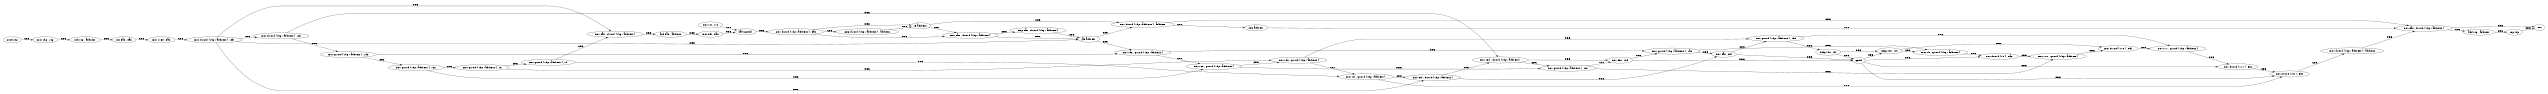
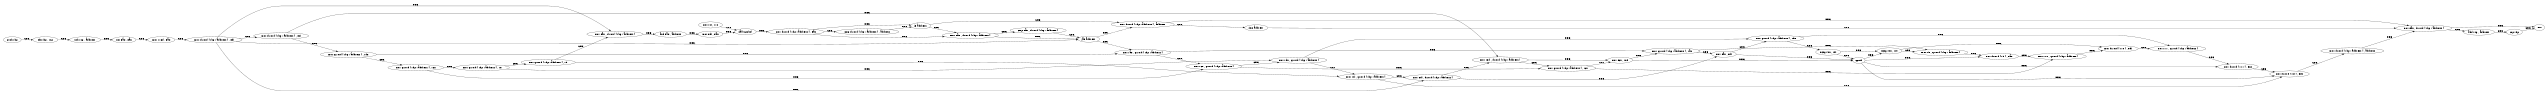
(45, 40) -> (45, 40)
